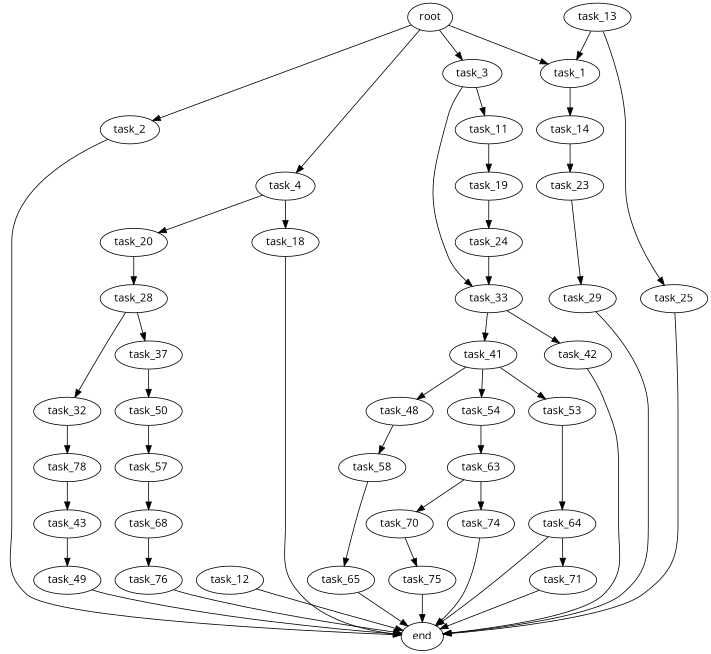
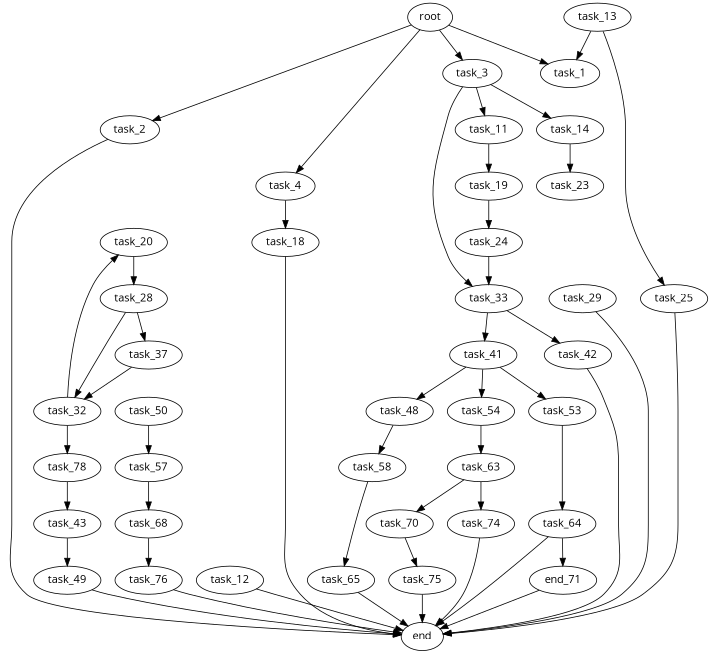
(570, 98) -> (517, 99)
(214, 213) -> (78, 324)
(576, 238) -> none
(149, 379) -> (111, 381)
(563, 580) -> (563, 580)
